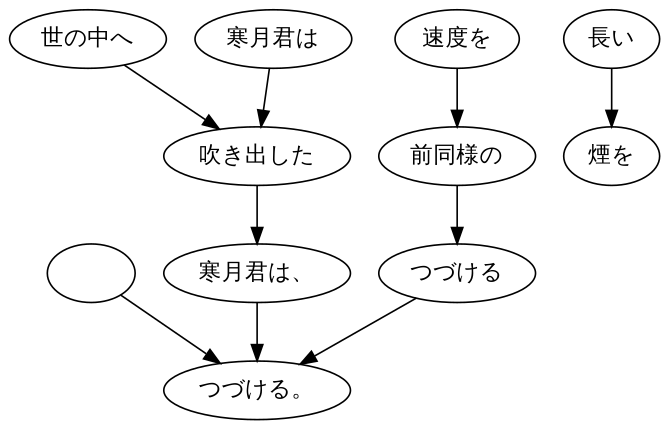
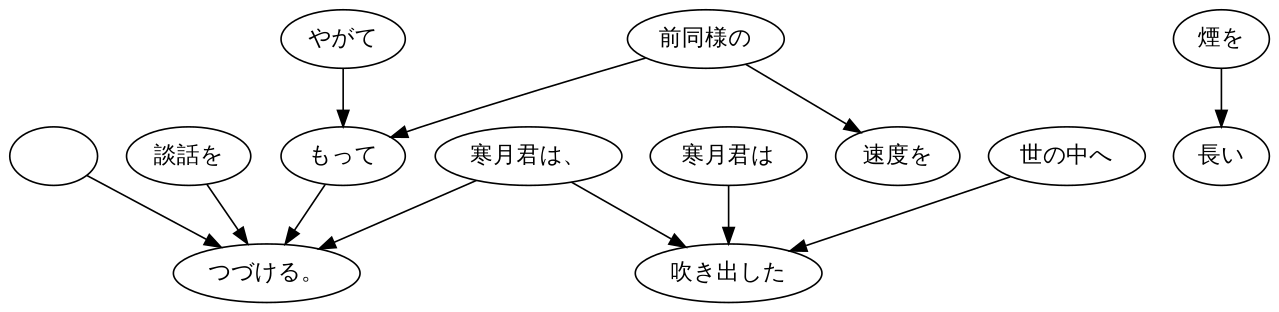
none -> (343, 39)
(457, 90) -> (796, 94)
(612, 90) -> (1221, 90)
none -> (189, 156)
(257, 207) -> (621, 211)
(457, 273) -> (343, 156)
